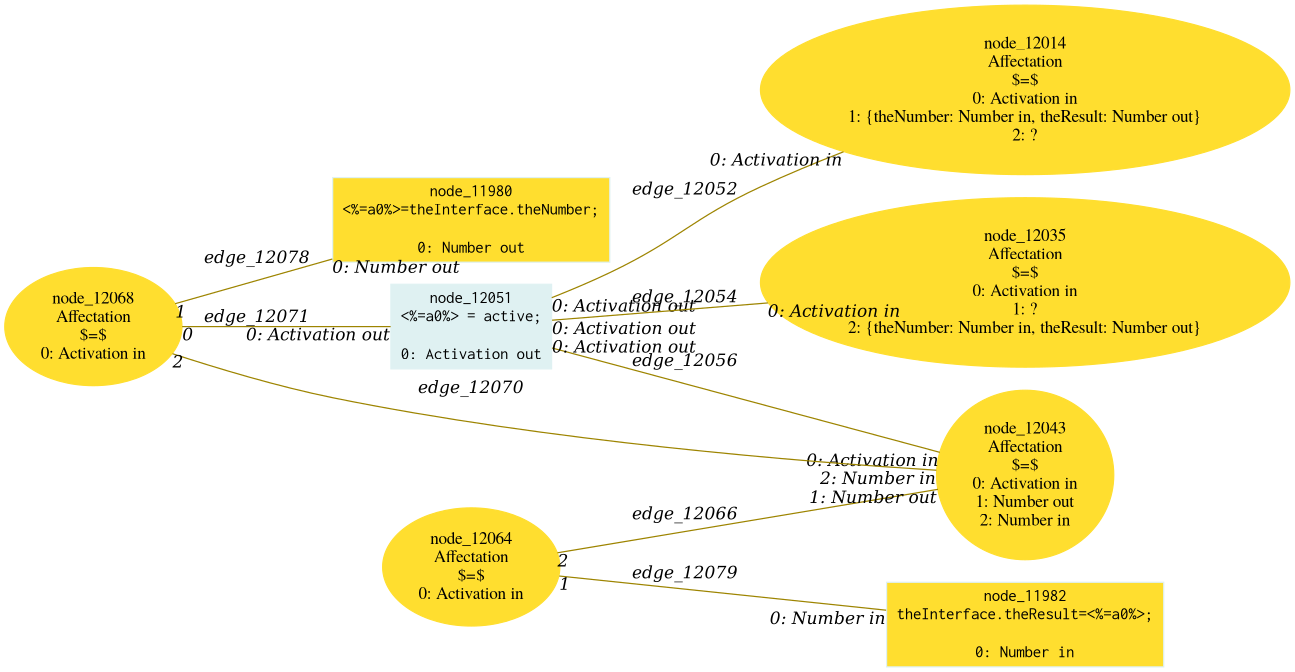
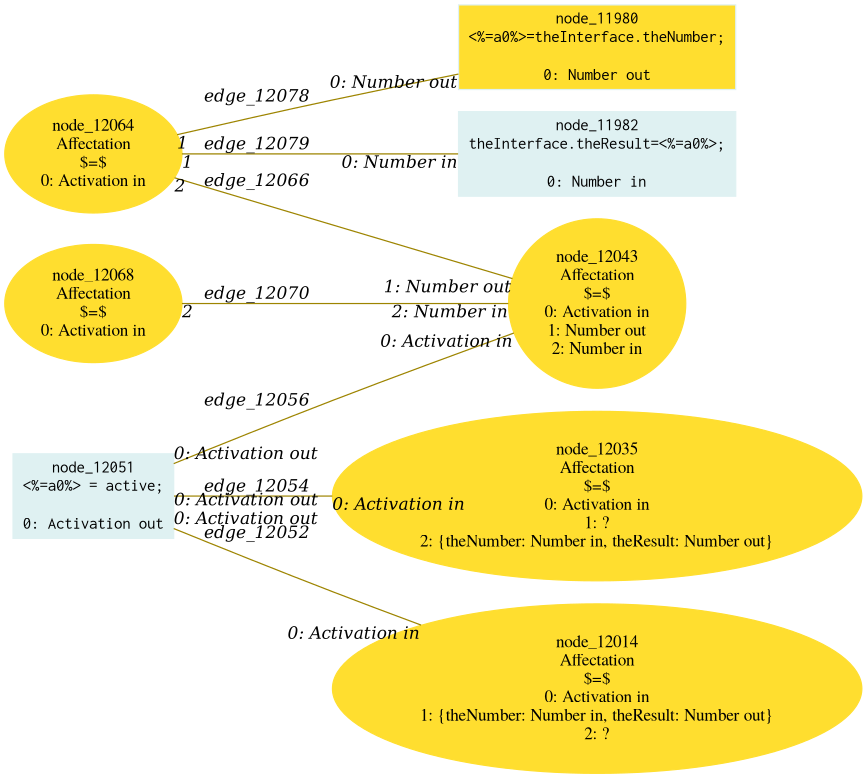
(254, 281) -> (318, 103)
(286, 327) -> none
(1025, 625) -> (597, 154)
